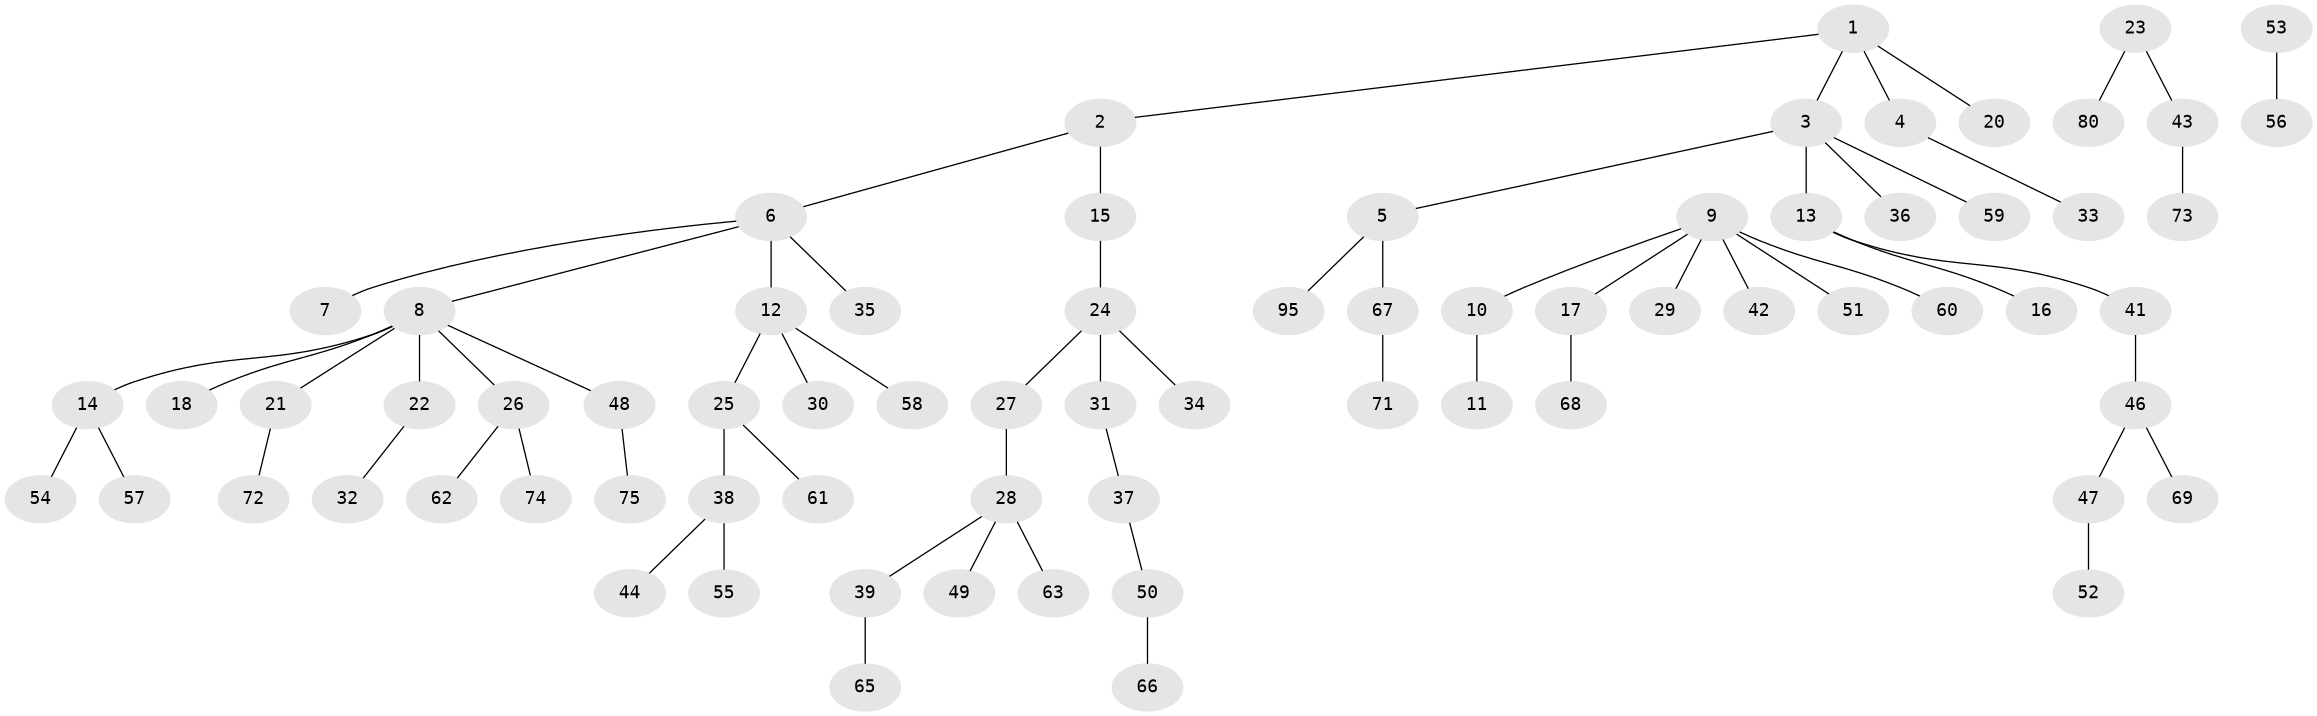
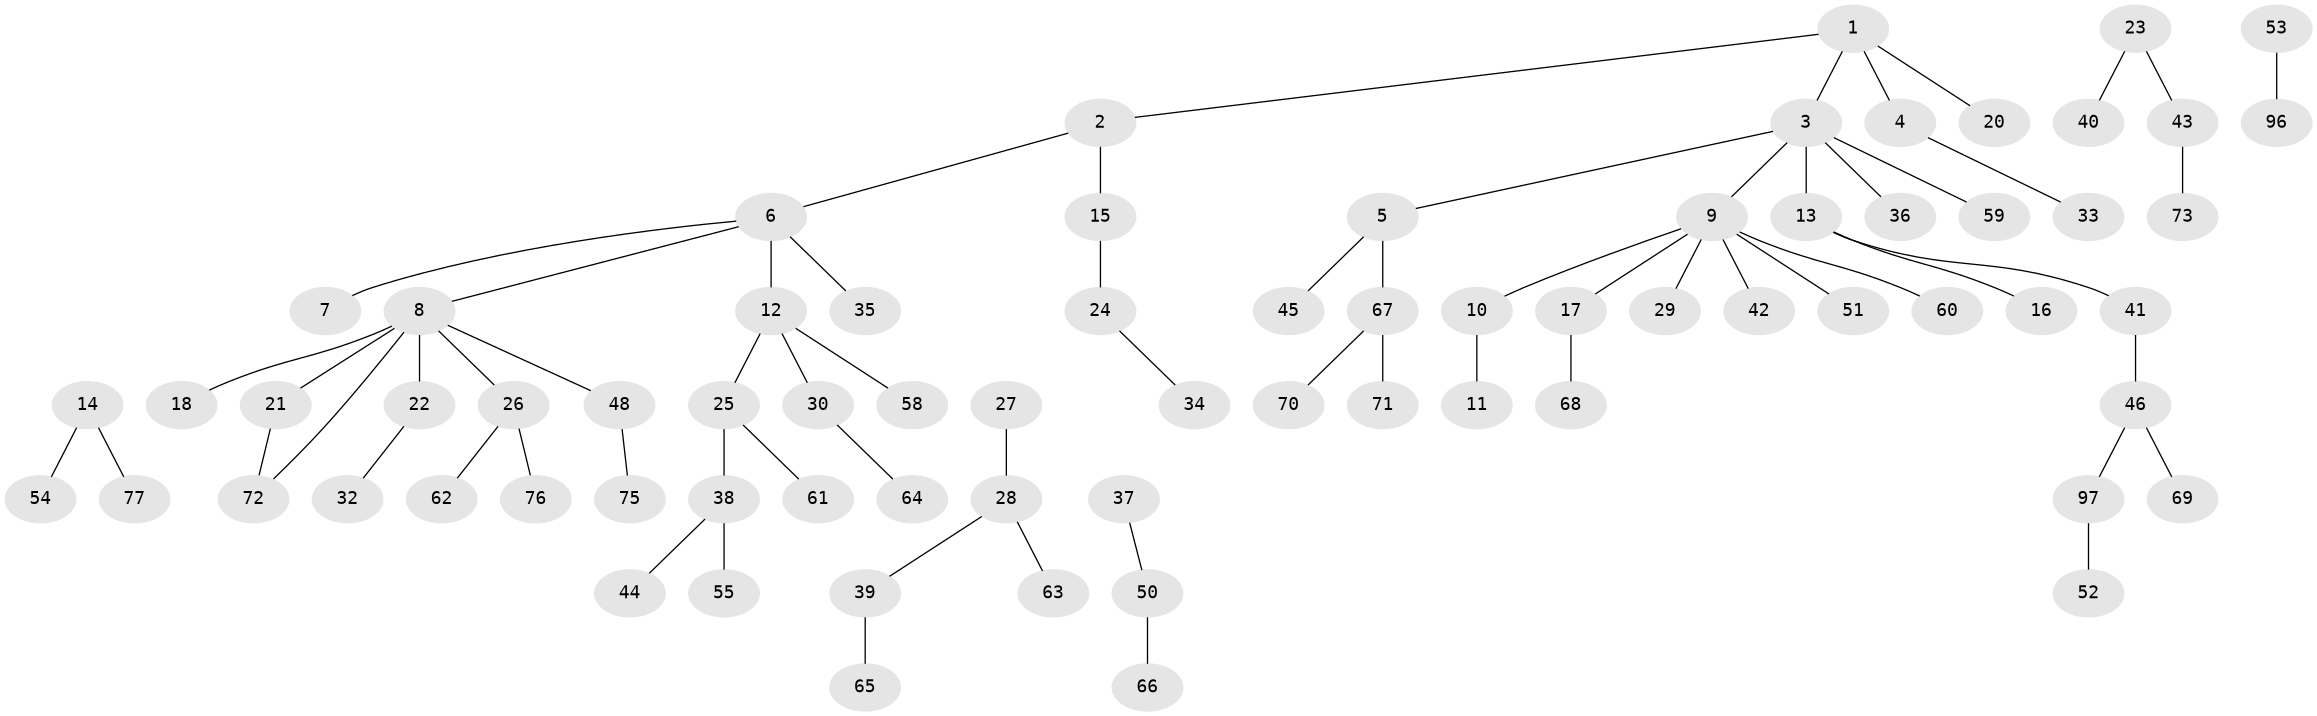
(2088, 123) -> (2088, 123)
(2277, 123) -> (2277, 123)
none -> (1759, 170)
(1289, 311) -> (1289, 311)
(254, 358) -> (341, 408)
(1054, 358) -> none
(1100, 405) -> none
none -> (1289, 405)
(135, 499) -> (135, 499)
(536, 499) -> (536, 499)
none -> (912, 499)
(2088, 499) -> (2088, 499)
(959, 593) -> none
